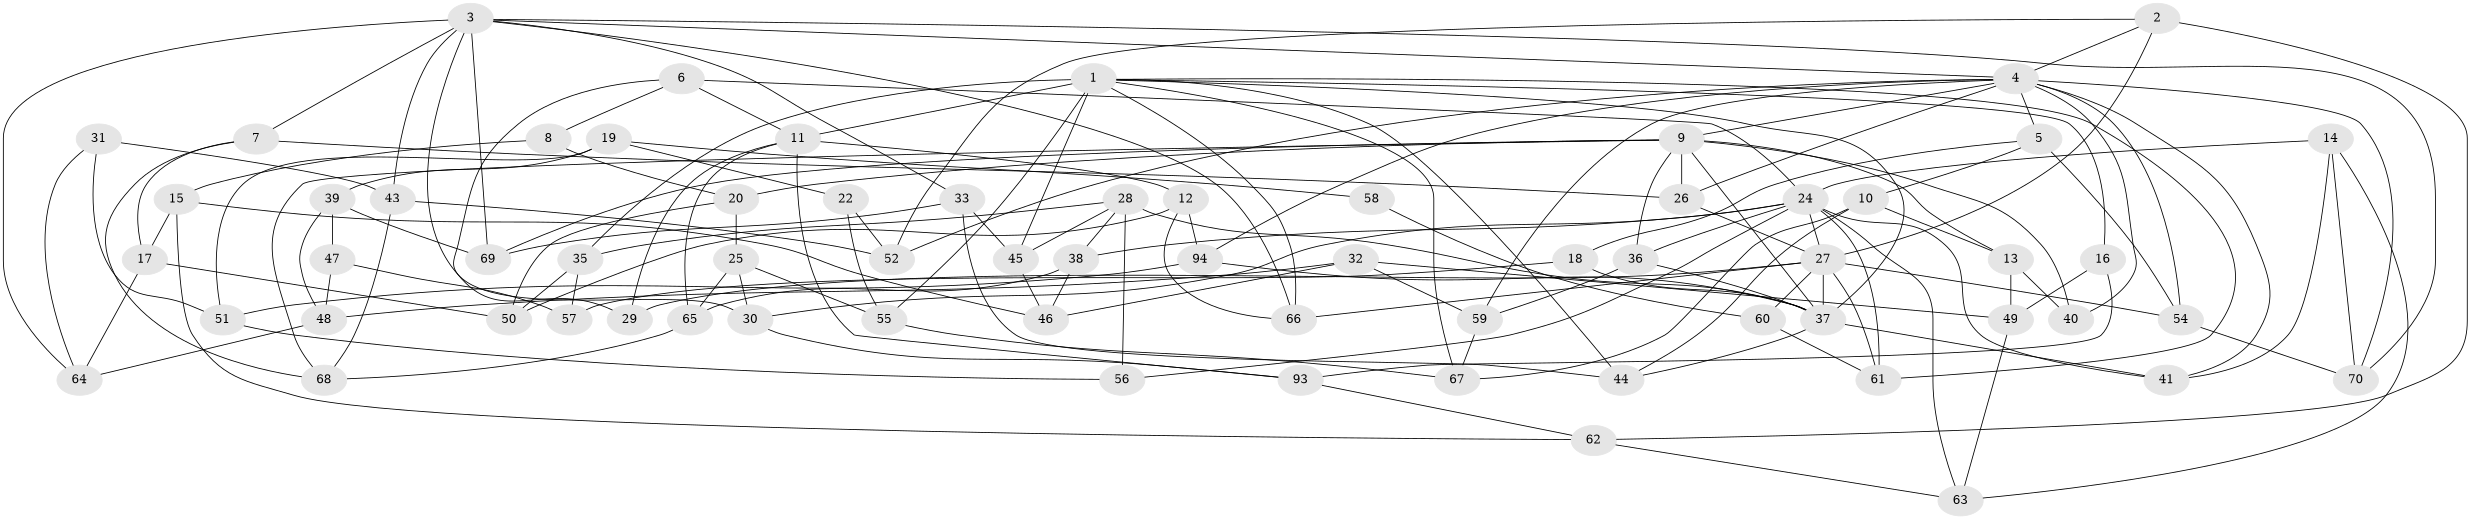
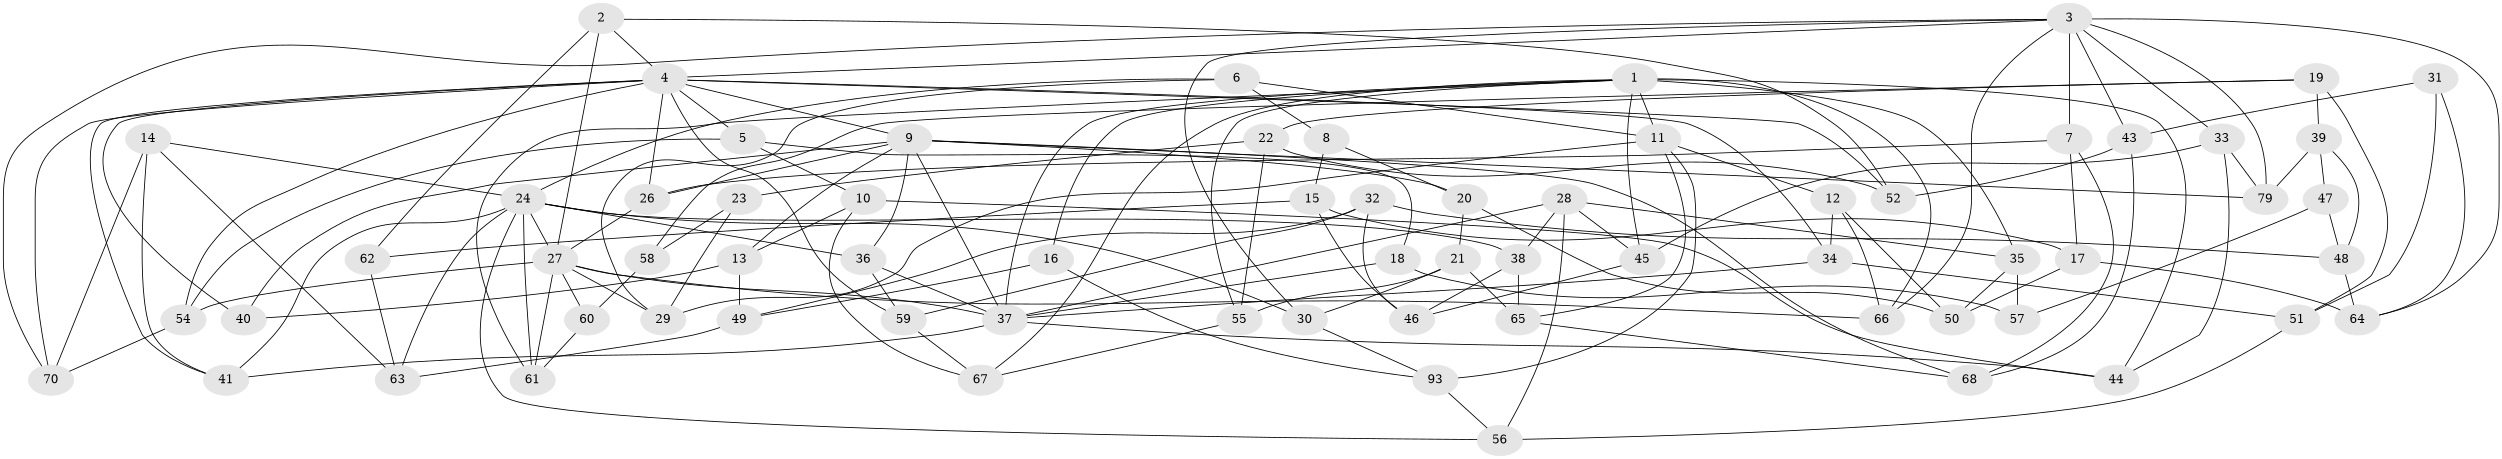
none -> (740, 199)
(488, 260) -> (2265, 199)
(736, 260) -> (1458, 260)
(1200, 260) -> (1830, 260)
(1447, 410) -> (1468, 410)
